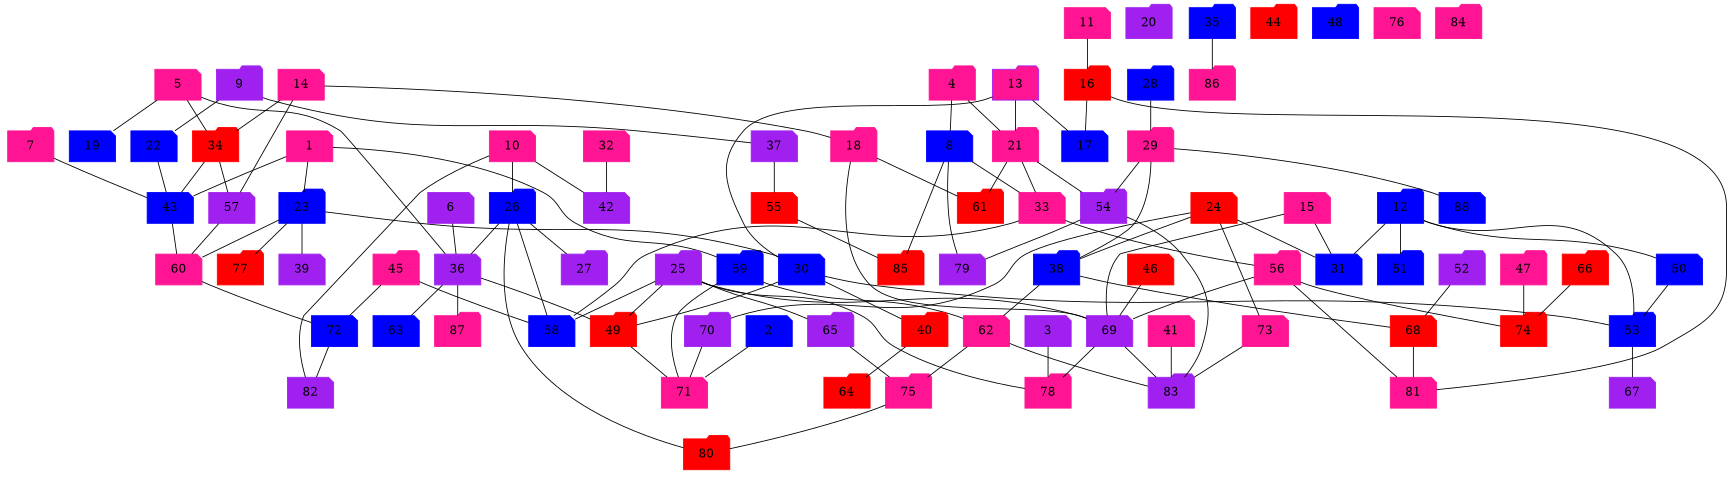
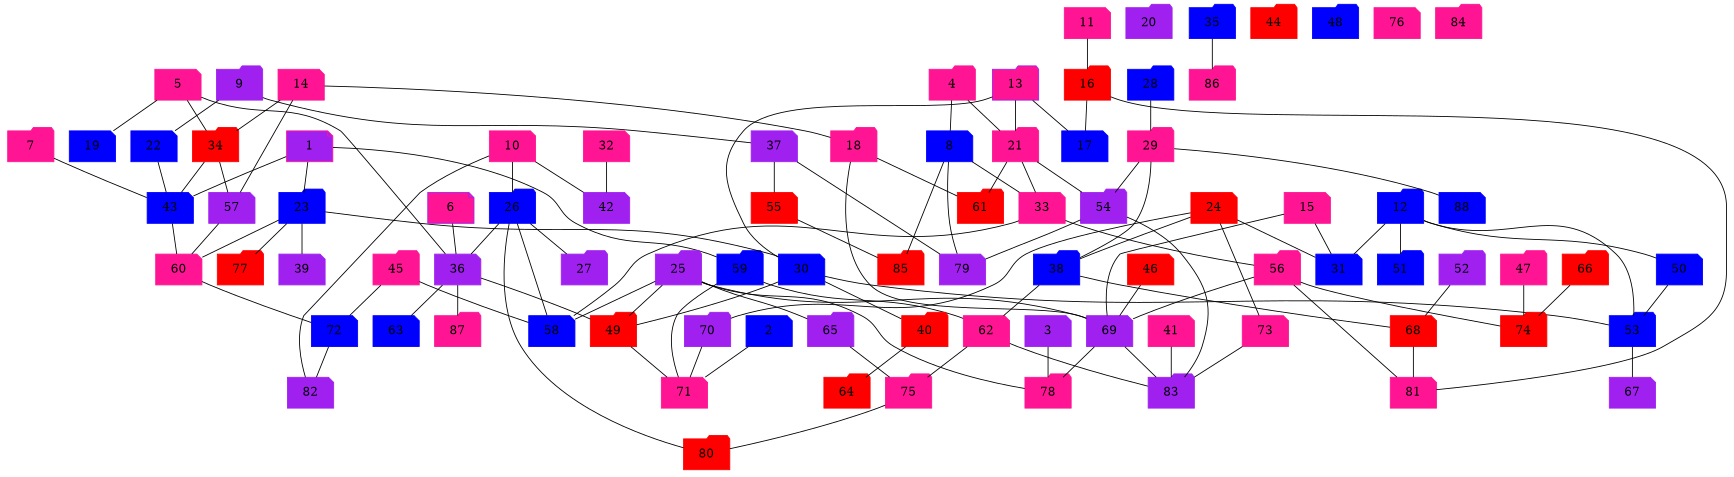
(310, 146) -> (310, 146)
(451, 208) -> (451, 208)
none -> (868, 208)
